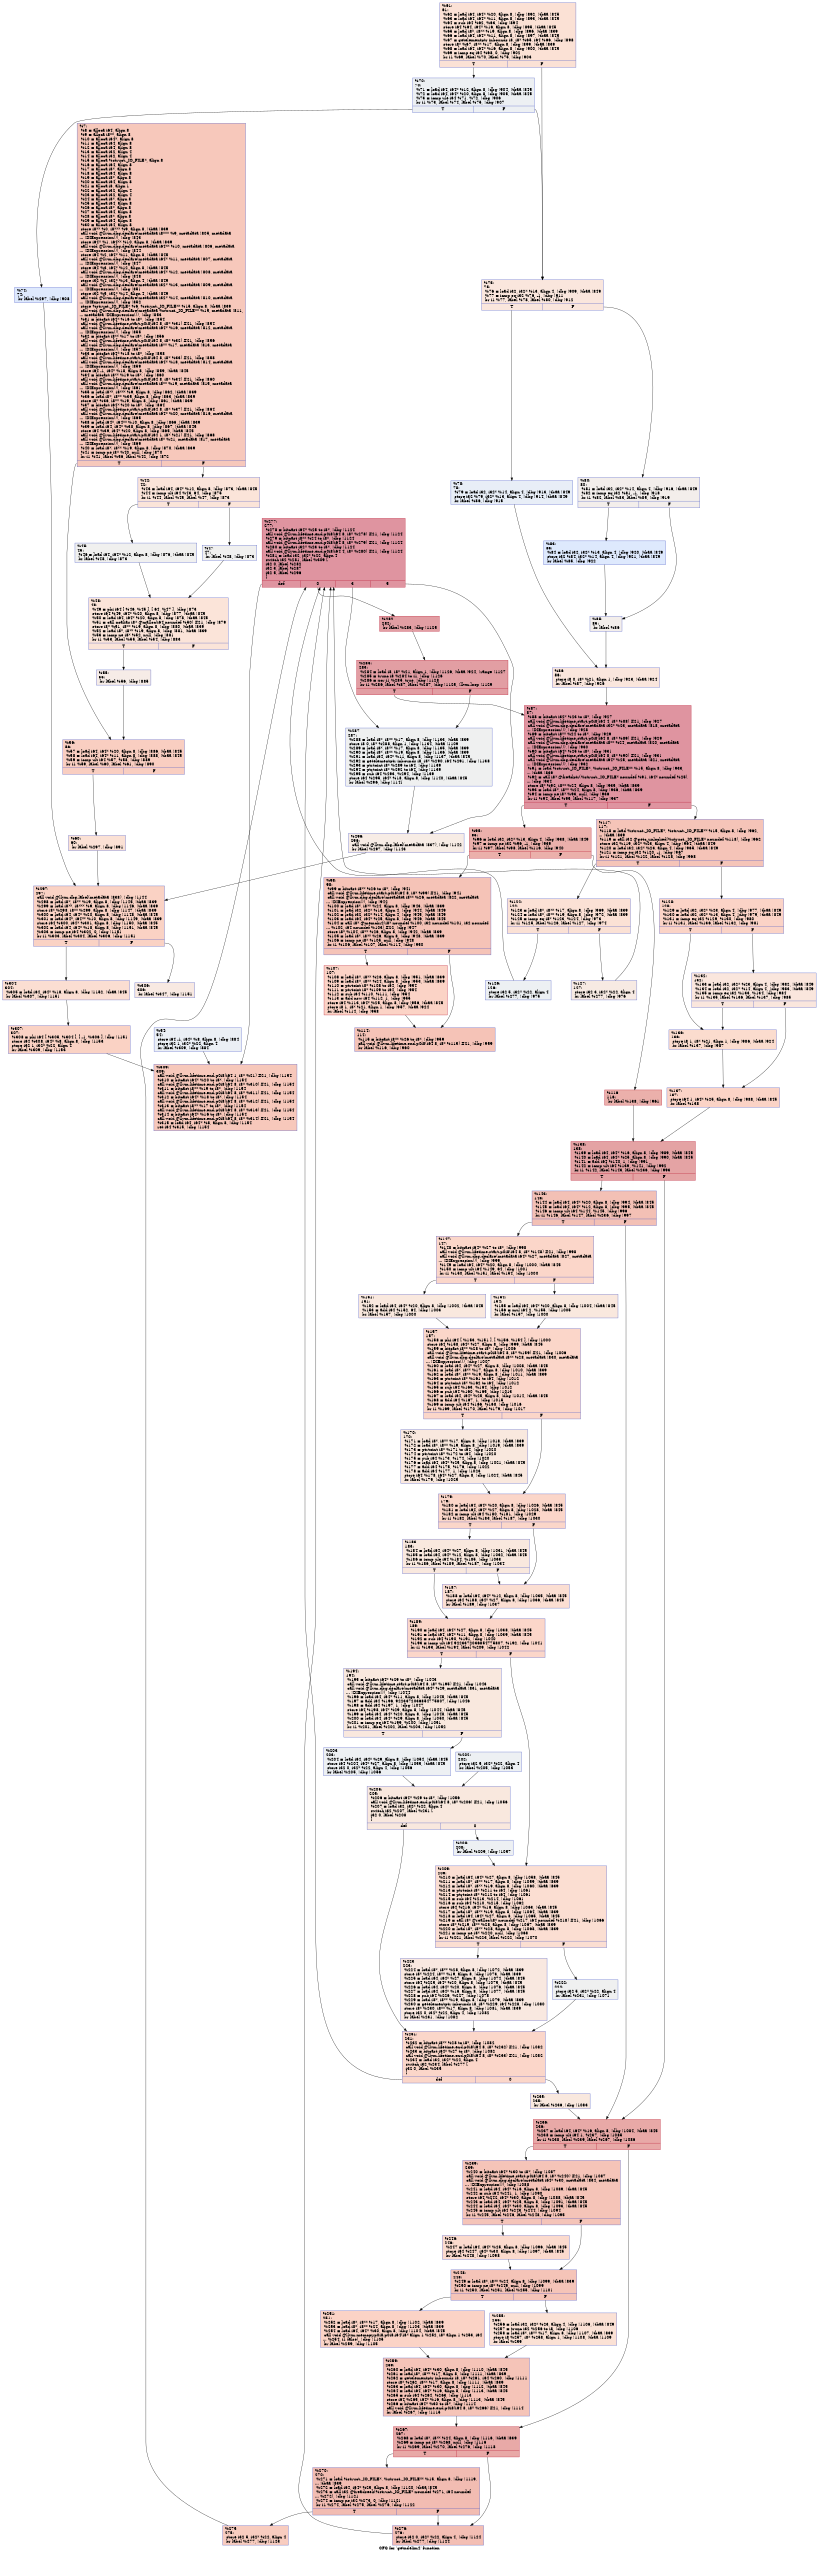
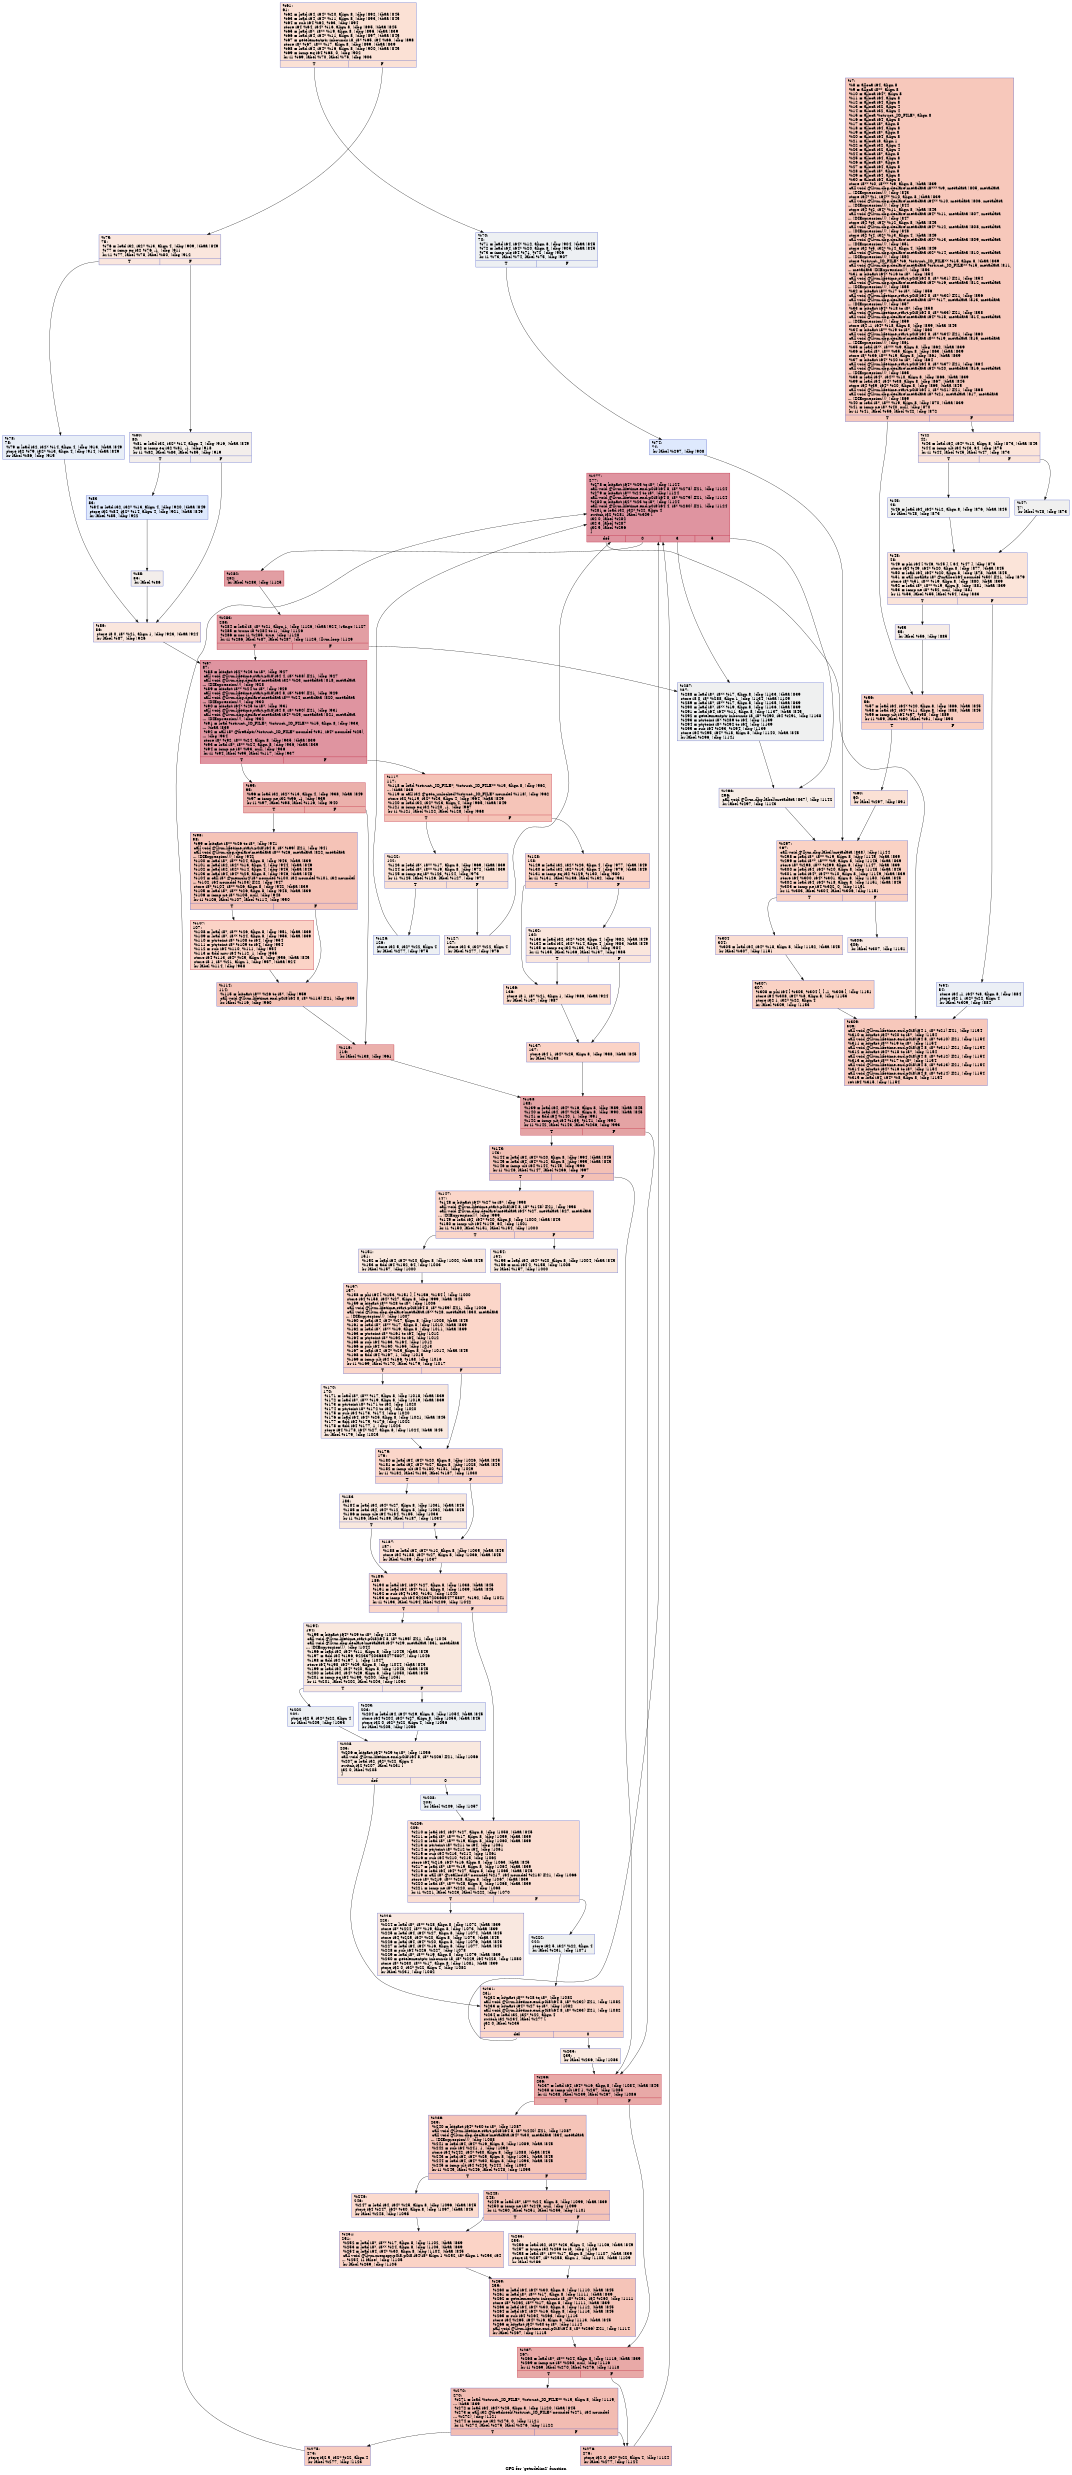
(542, 193) -> none
(674, 575) -> (208, 548)
none -> (992, 792)
(680, 843) -> (468, 798)
(165, 994) -> (878, 949)
none -> (328, 1025)
(542, 1322) -> none
none -> (302, 1696)
(474, 2025) -> none
(509, 2263) -> (418, 2223)
